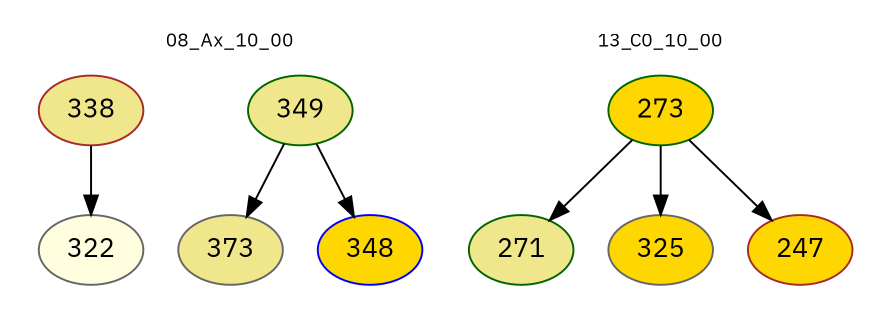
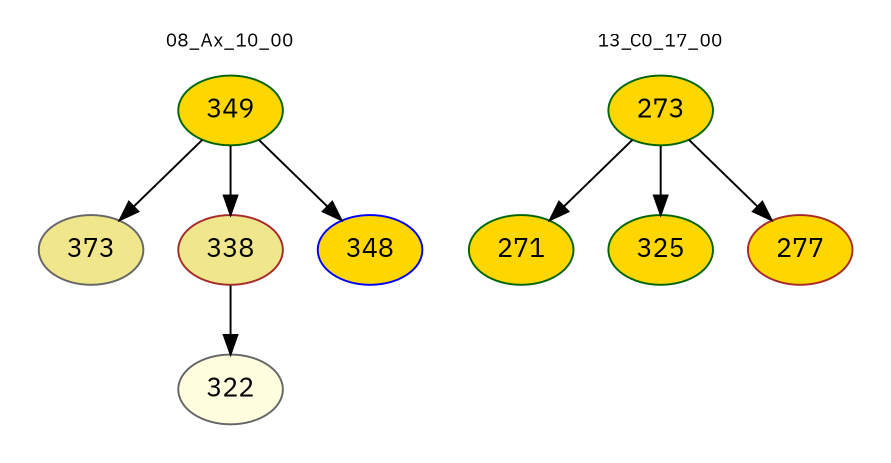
(661, 42) -> (661, 42)
(300, 110) -> (231, 110)
none -> (231, 171)
(521, 250) -> (521, 250)
(661, 250) -> (661, 250)
(800, 250) -> (800, 250)
